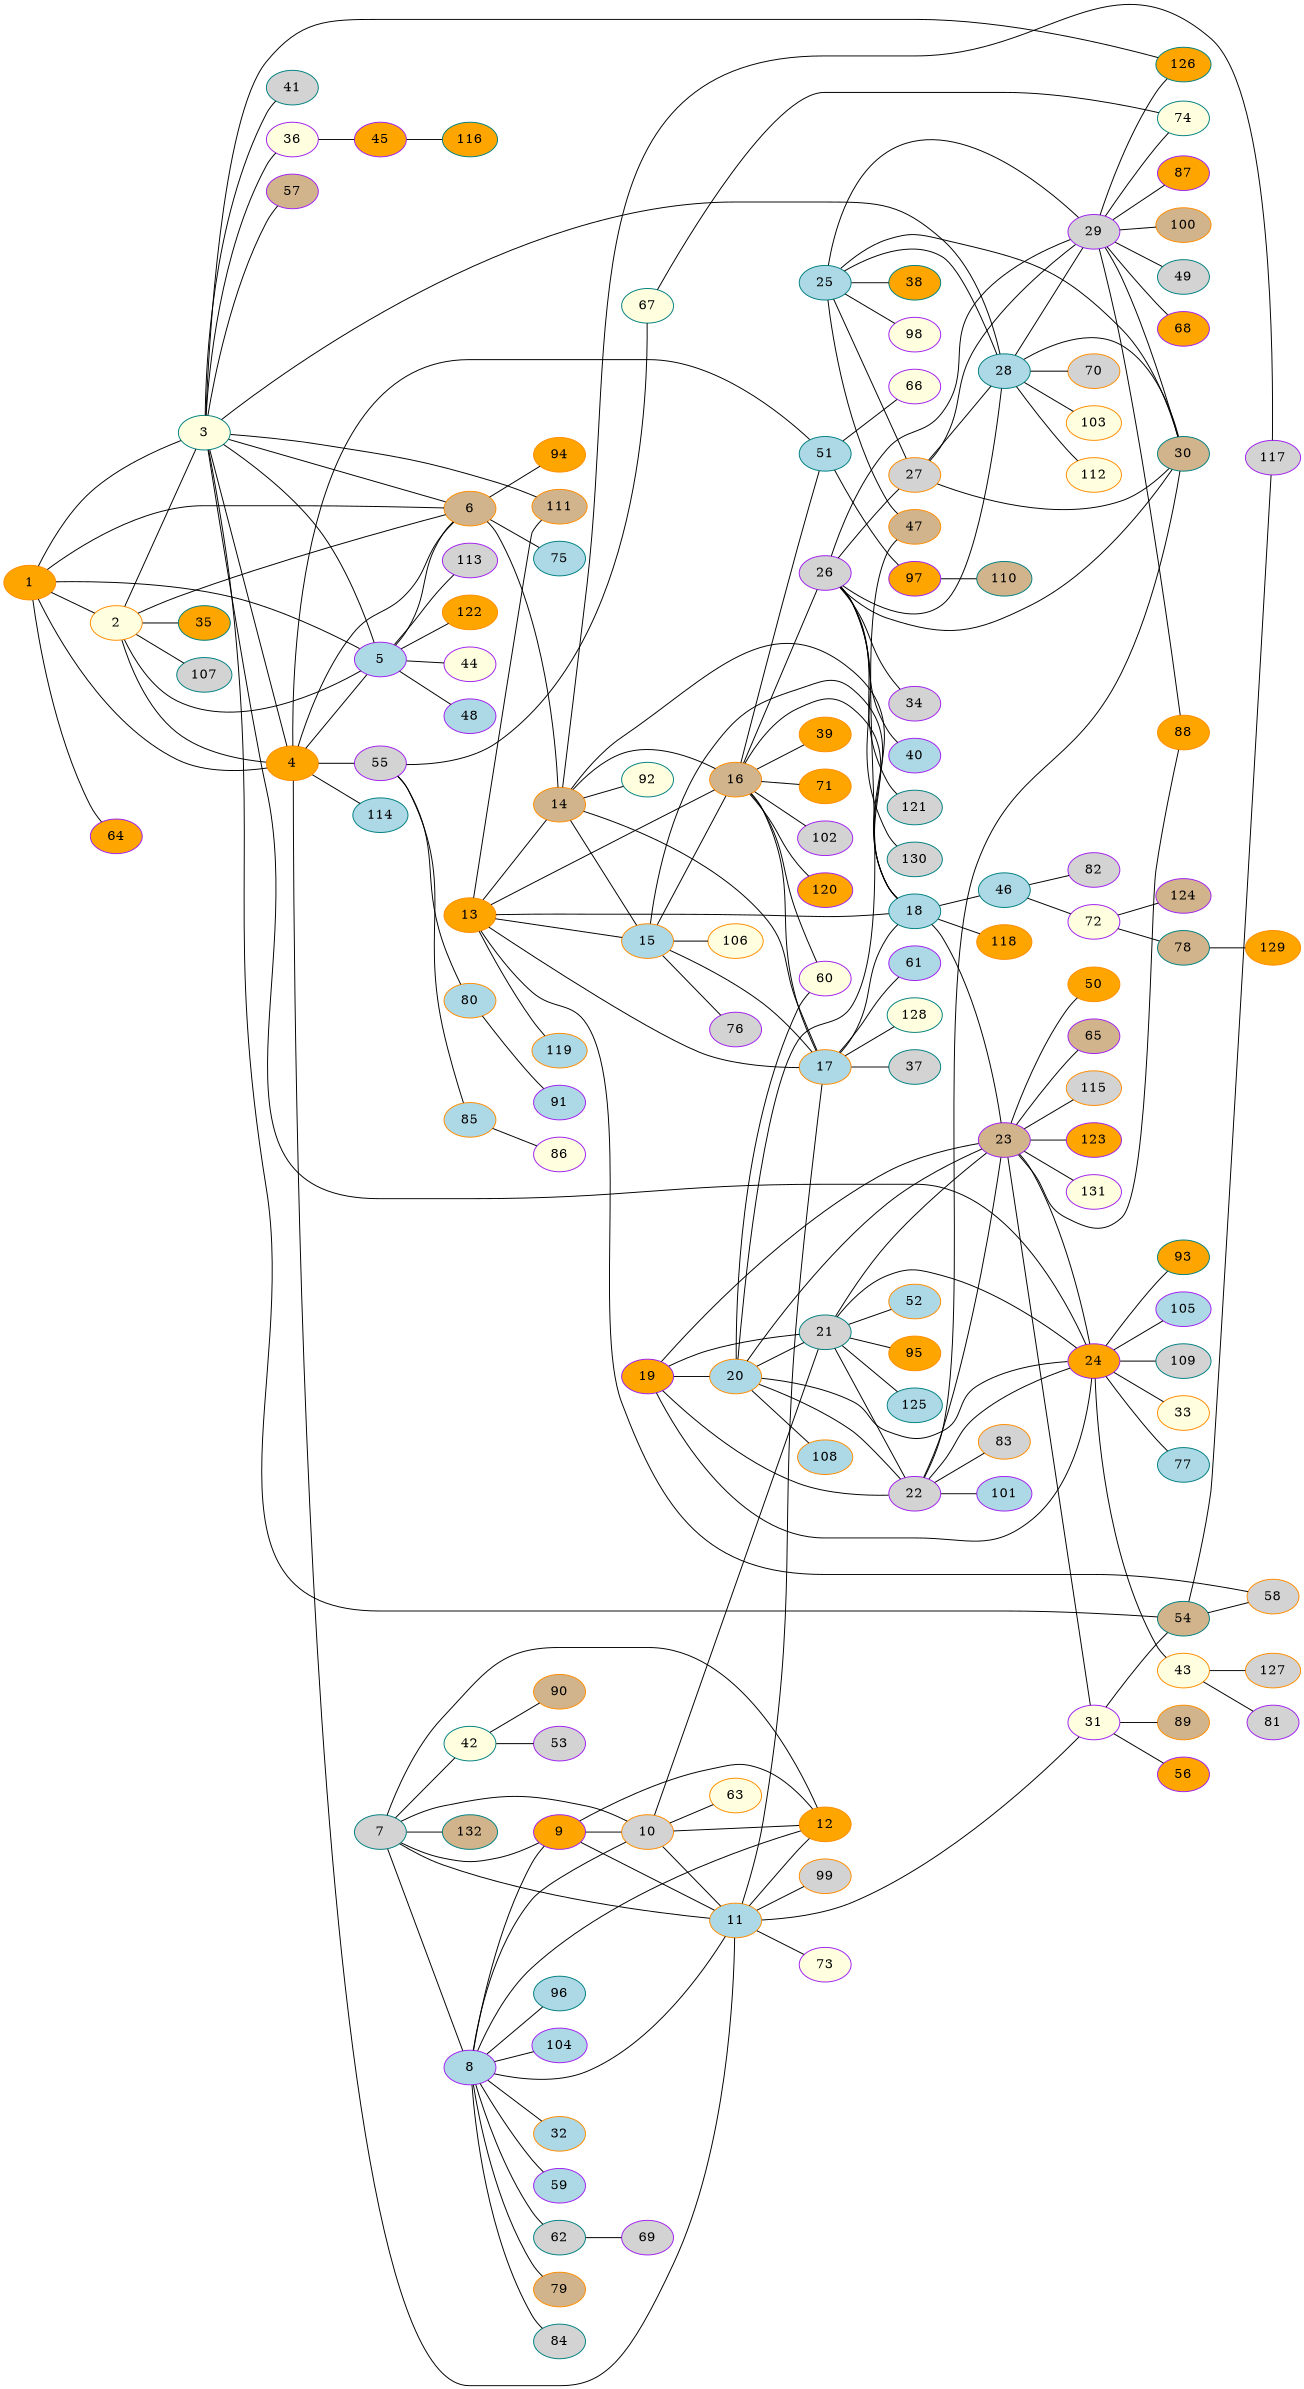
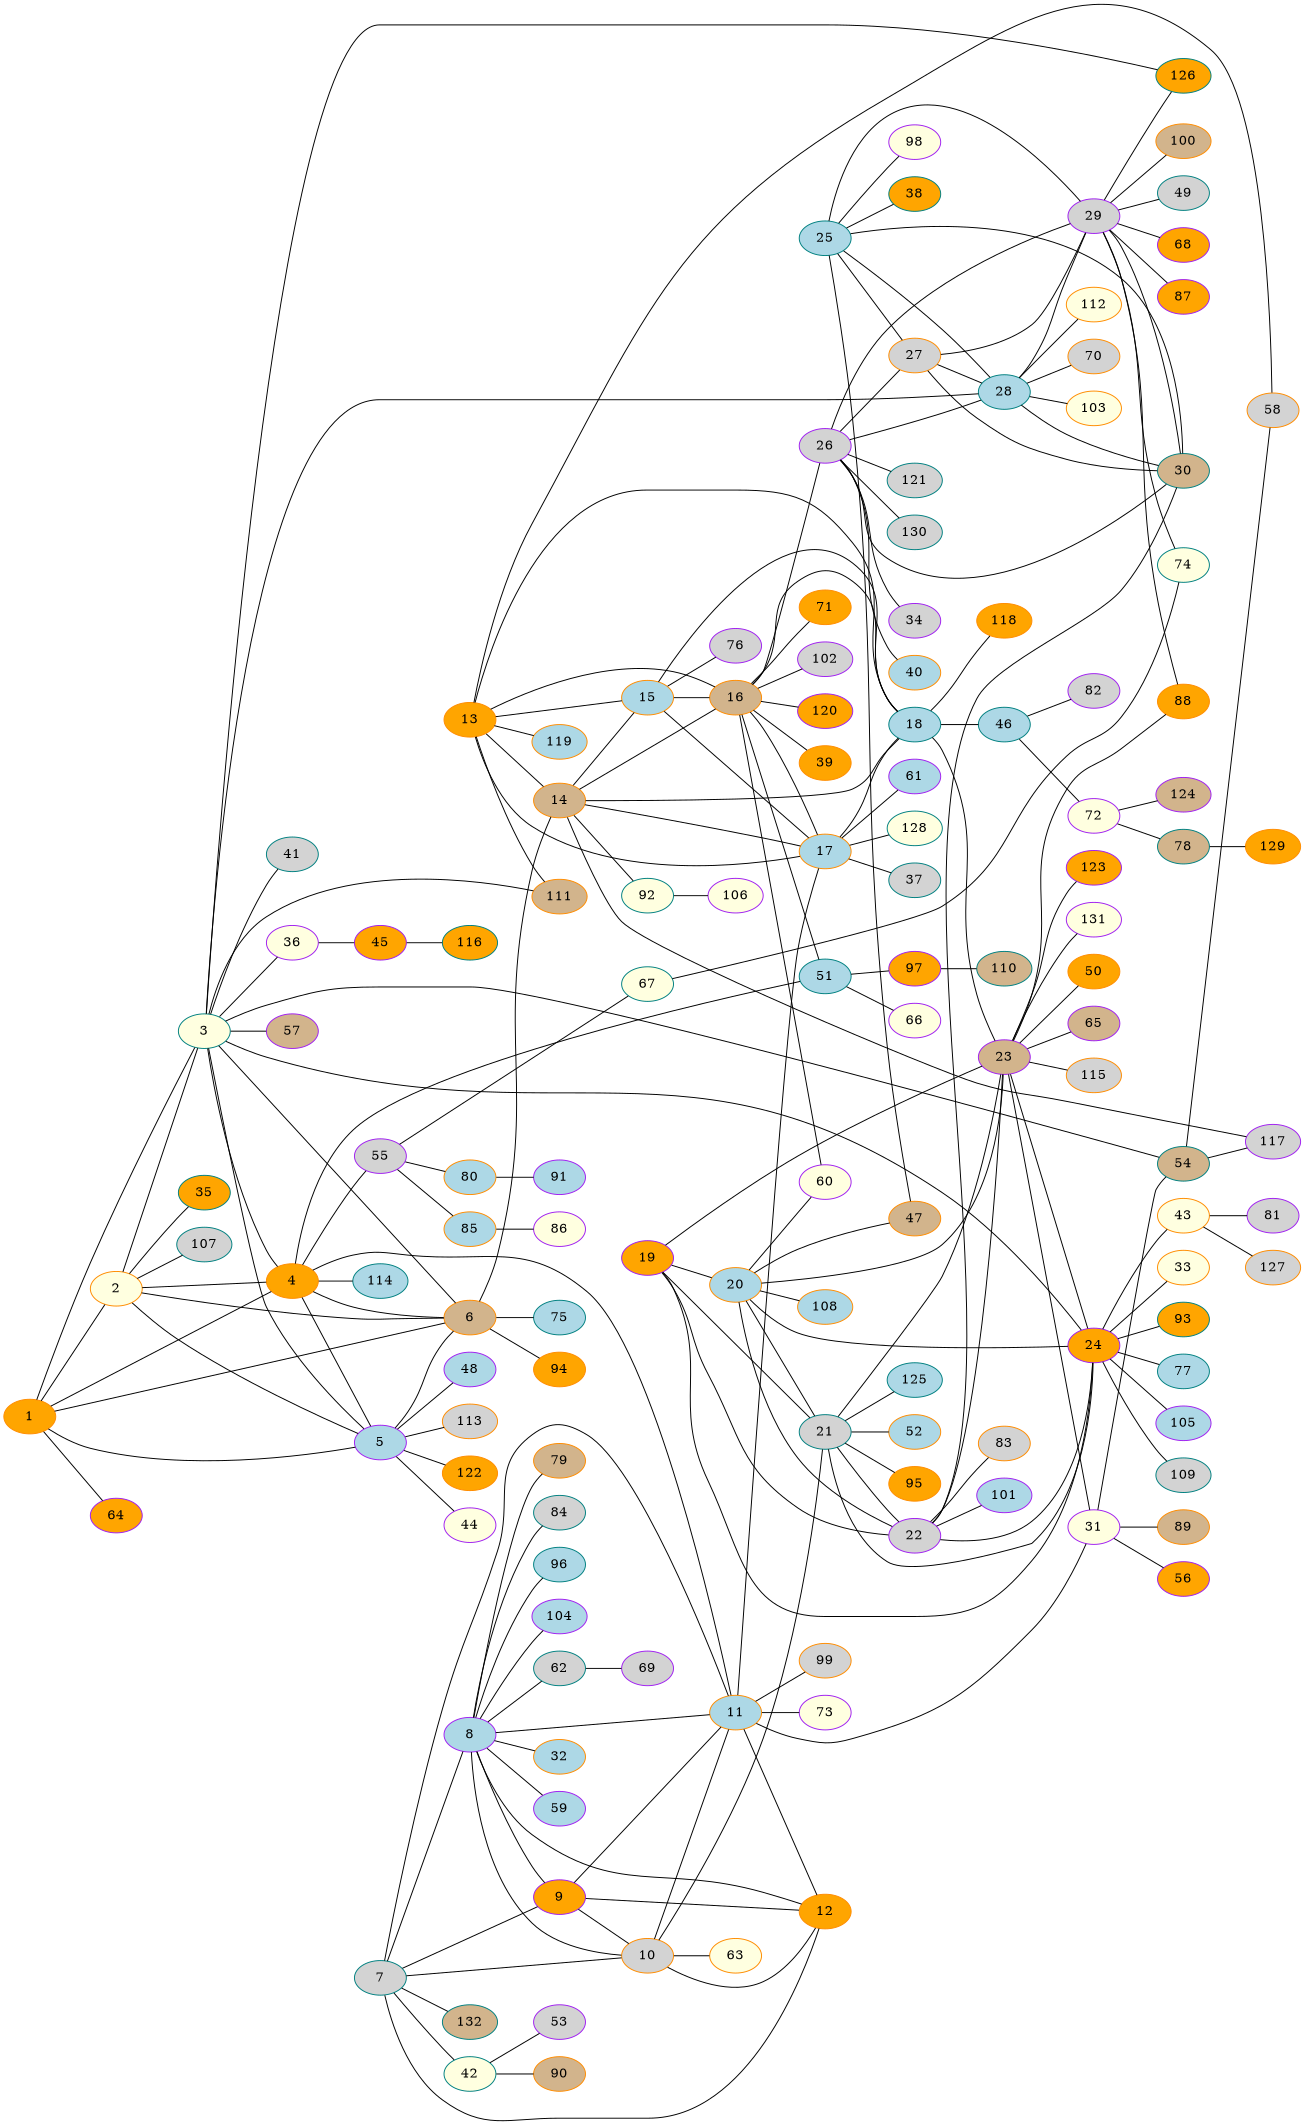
(470, 561) -> (470, 1421)
(915, 756) -> (915, 673)
(691, 941) -> (691, 896)
(736, 941) -> (736, 896)
